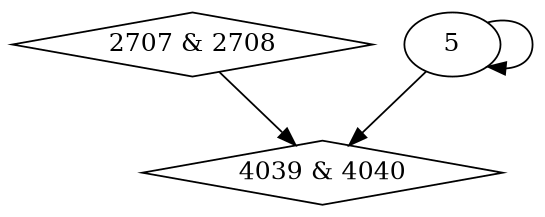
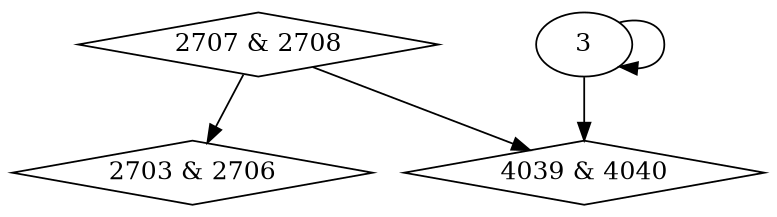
(452, 45) -> (584, 45)
none -> (192, 173)
